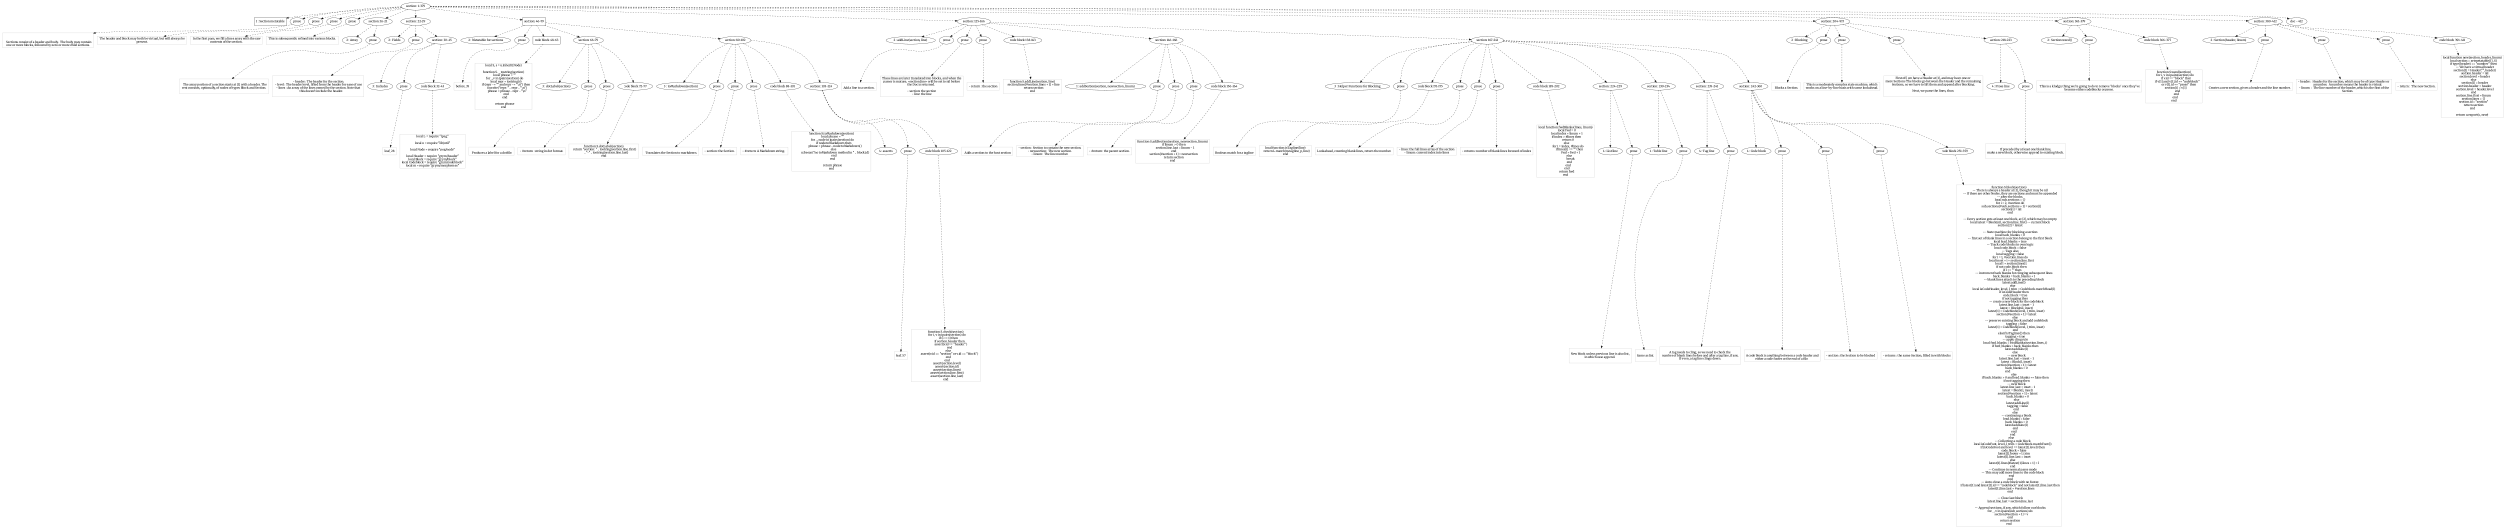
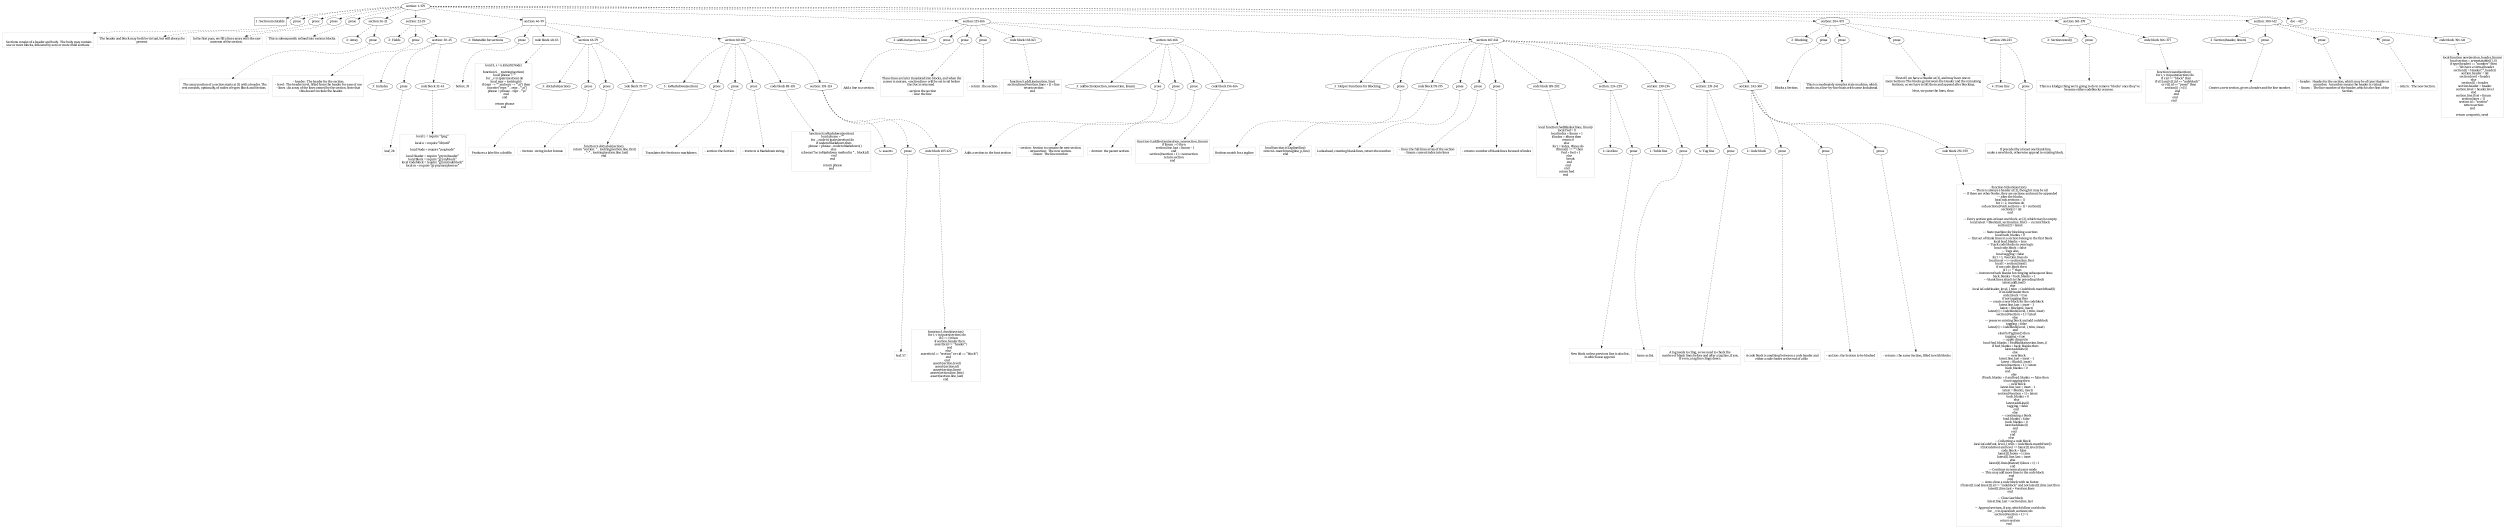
(1106, 86) -> (1106, 86)
